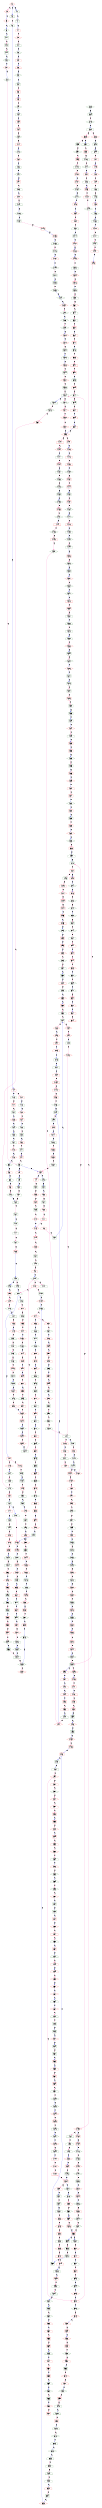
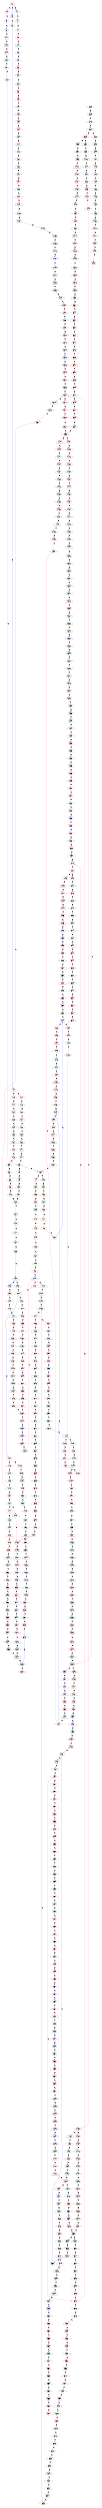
(40, 1224) -> (44, 1223)
(37, 1290) -> (42, 1289)
